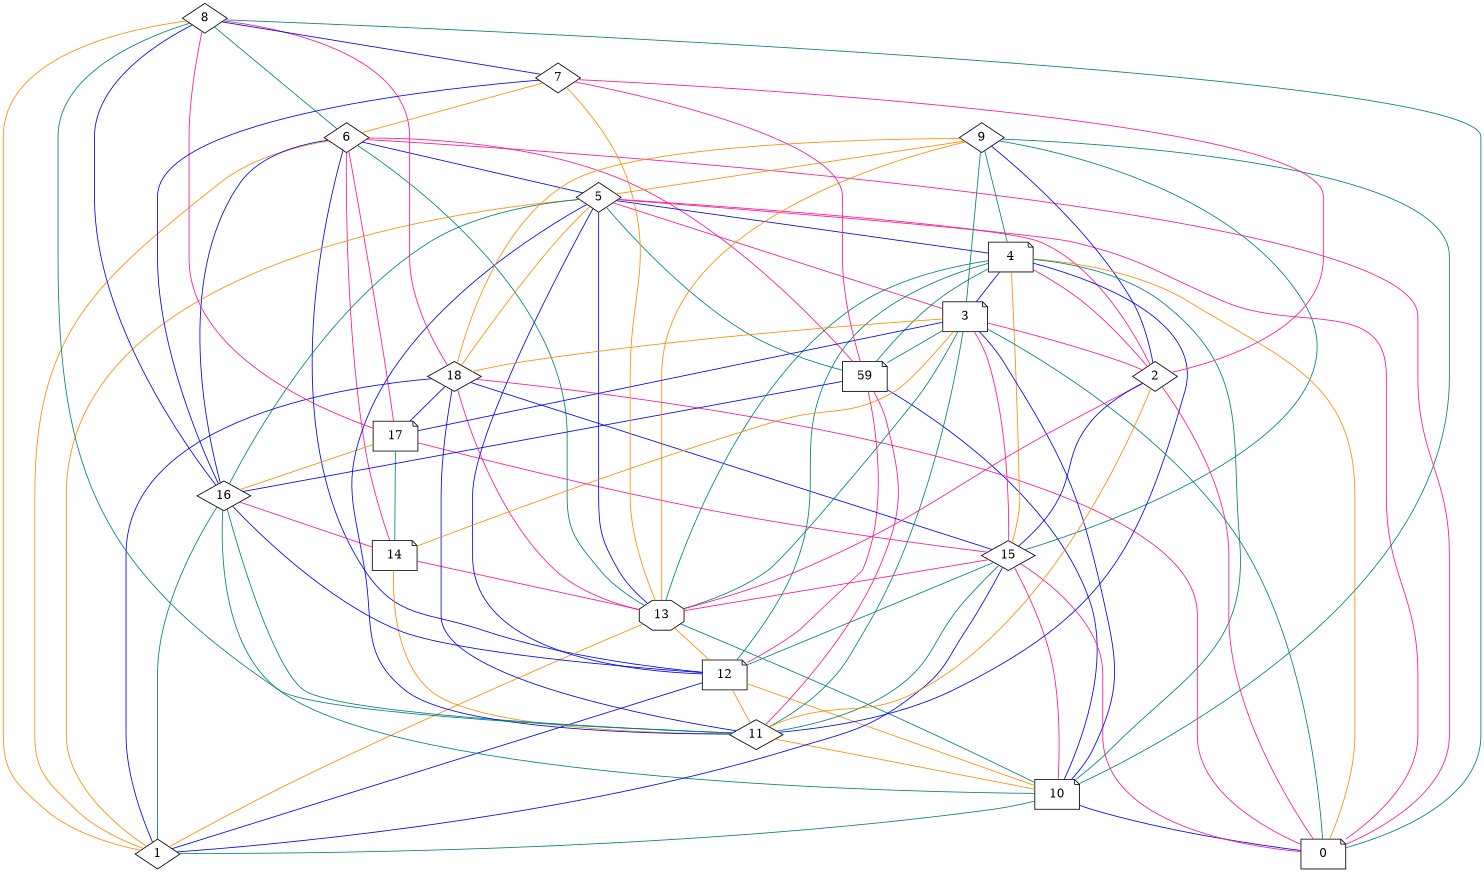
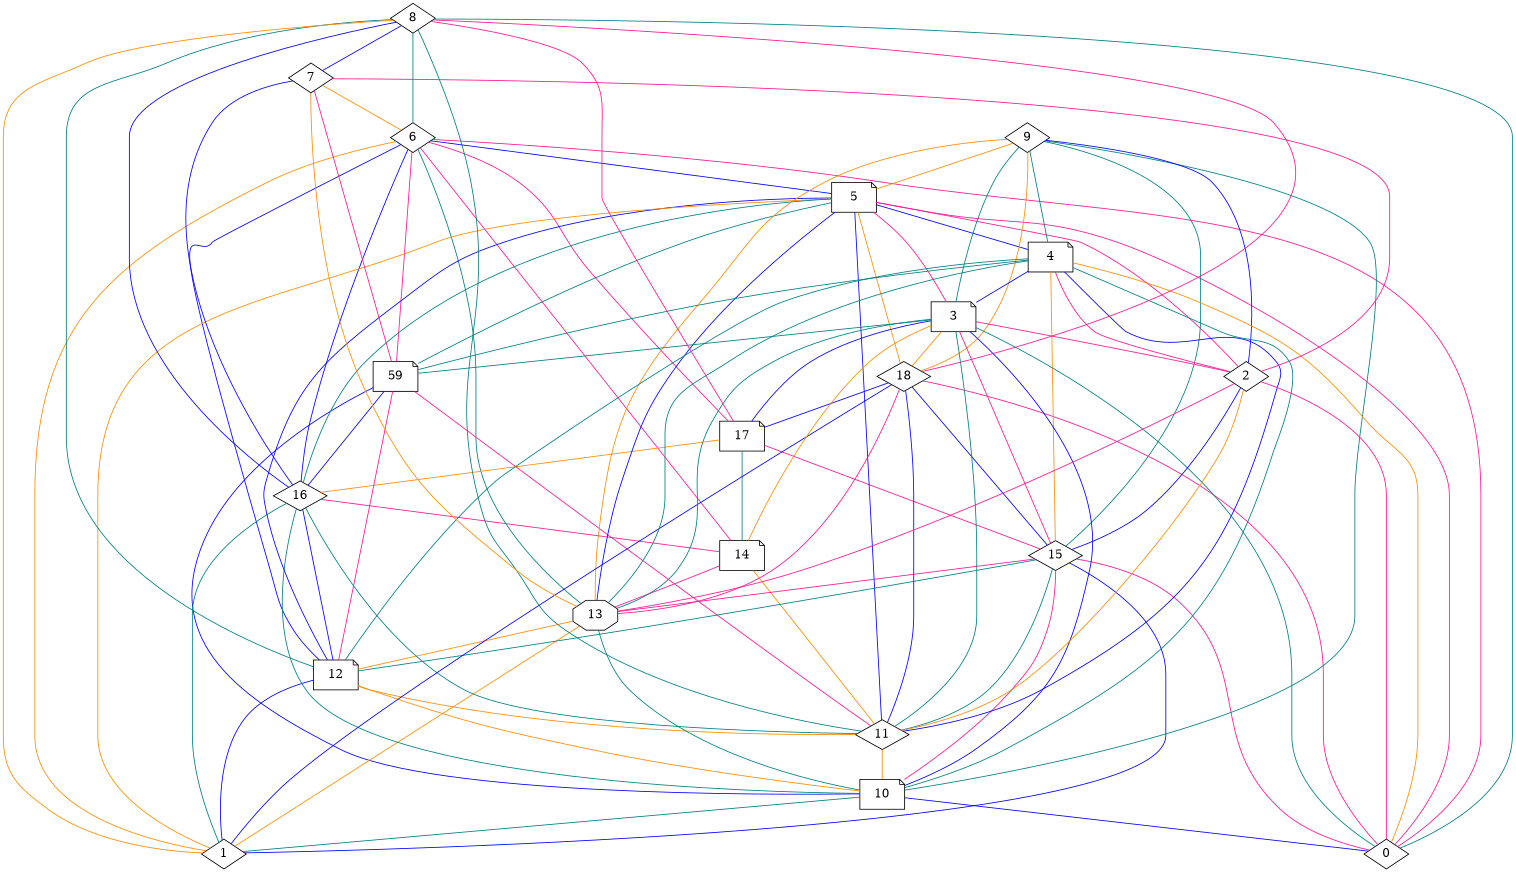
(599, 197) -> (854, 197)
none -> (66, 282)
(1323, 854) -> (1386, 854)
